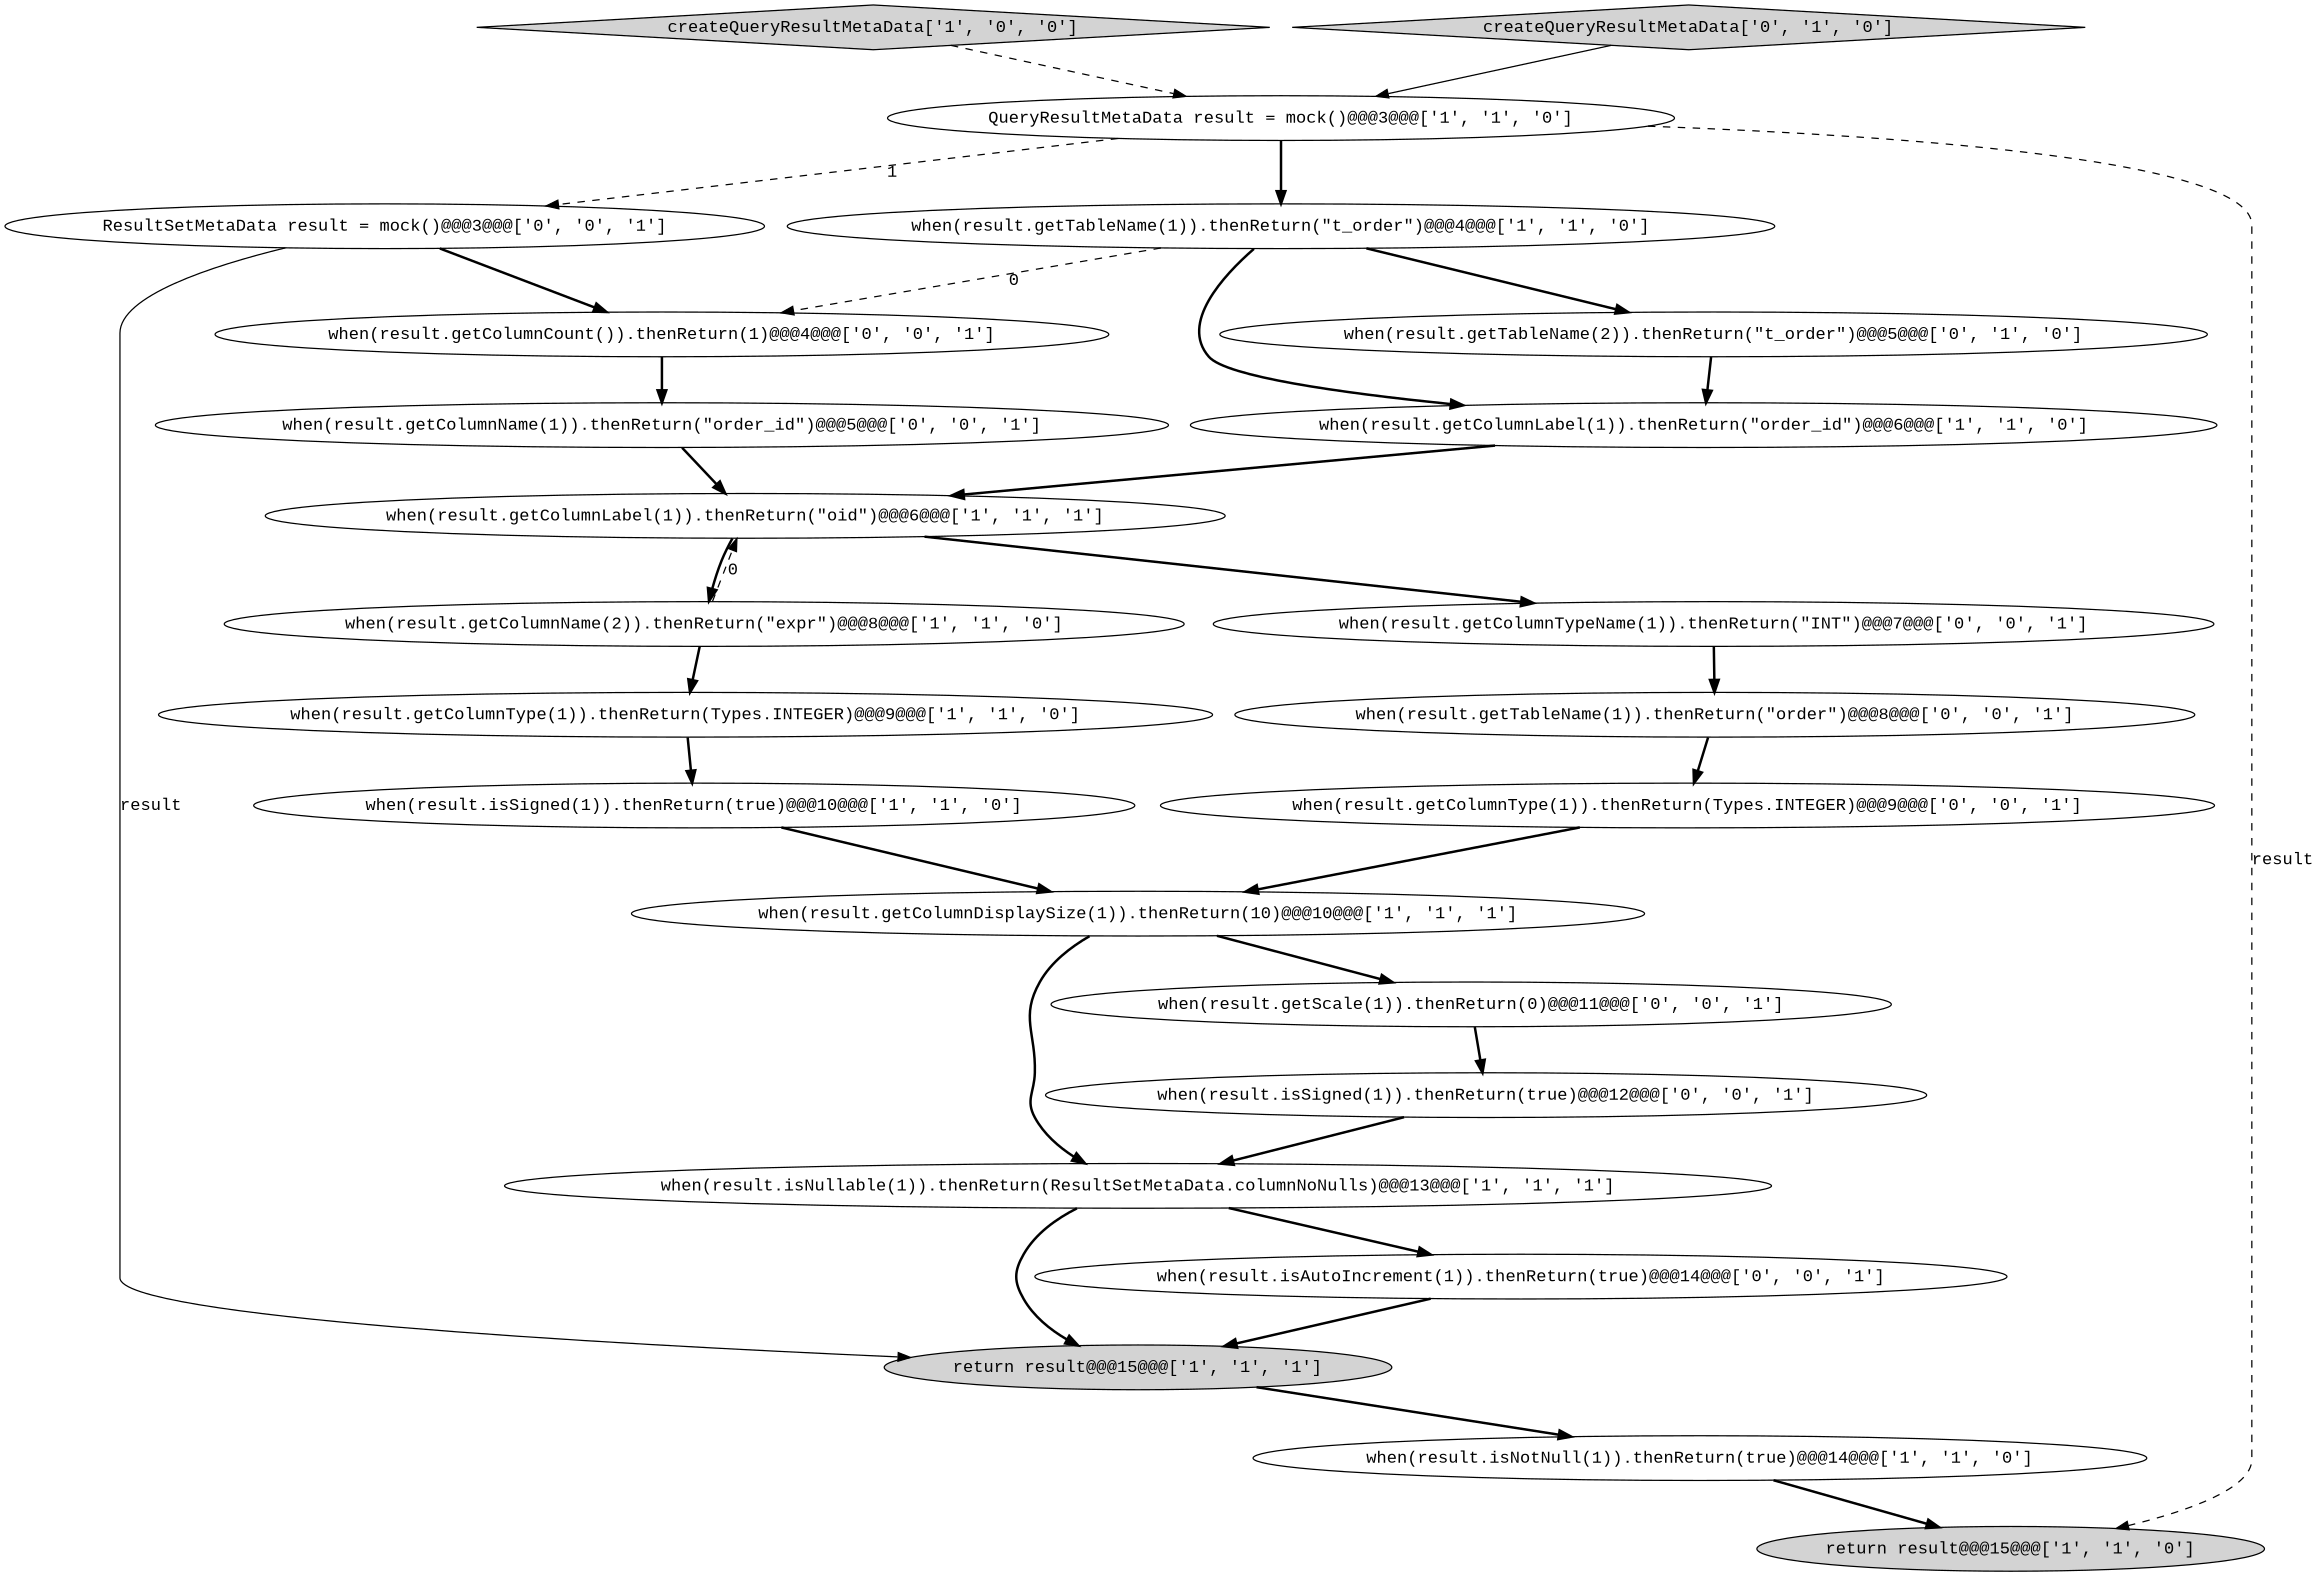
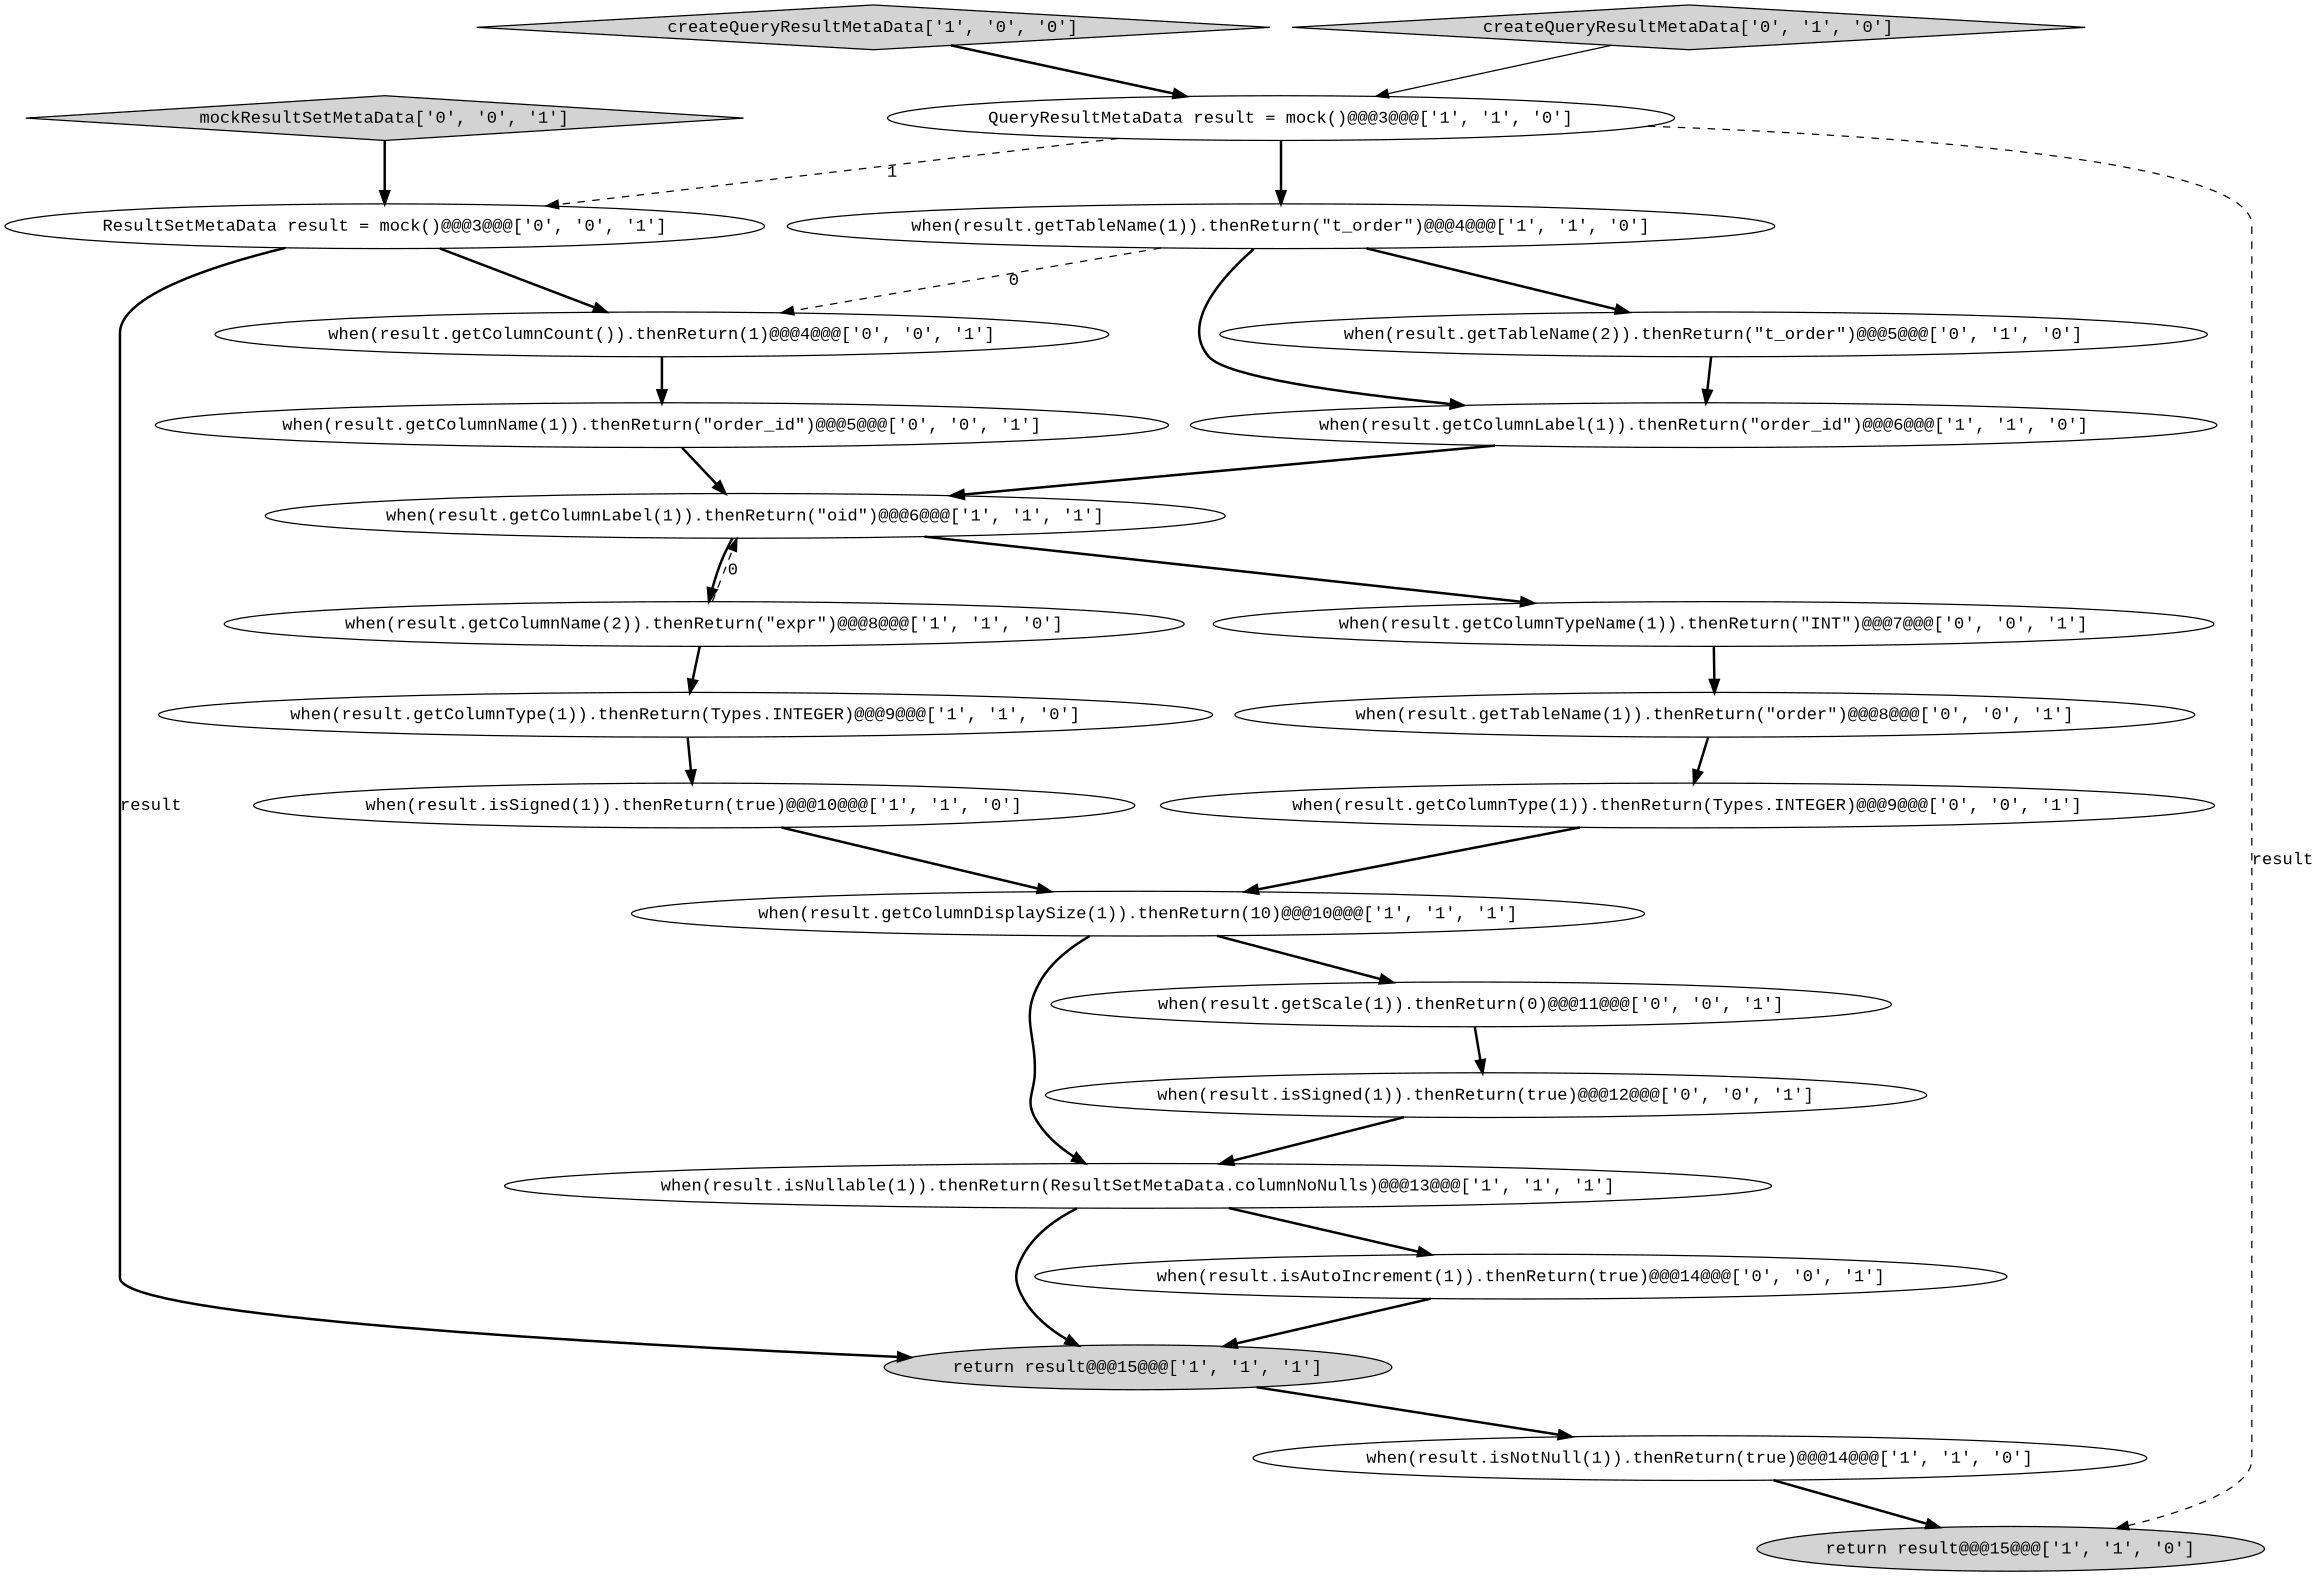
(1062, 69) -> (1062, 69)
none -> (385, 118)
(120, 1101) -> (120, 1101)
